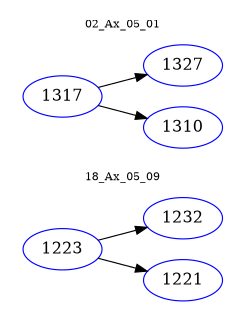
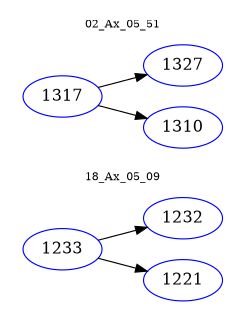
(123, 25) -> (123, 25)
(63, 249) -> (63, 249)
